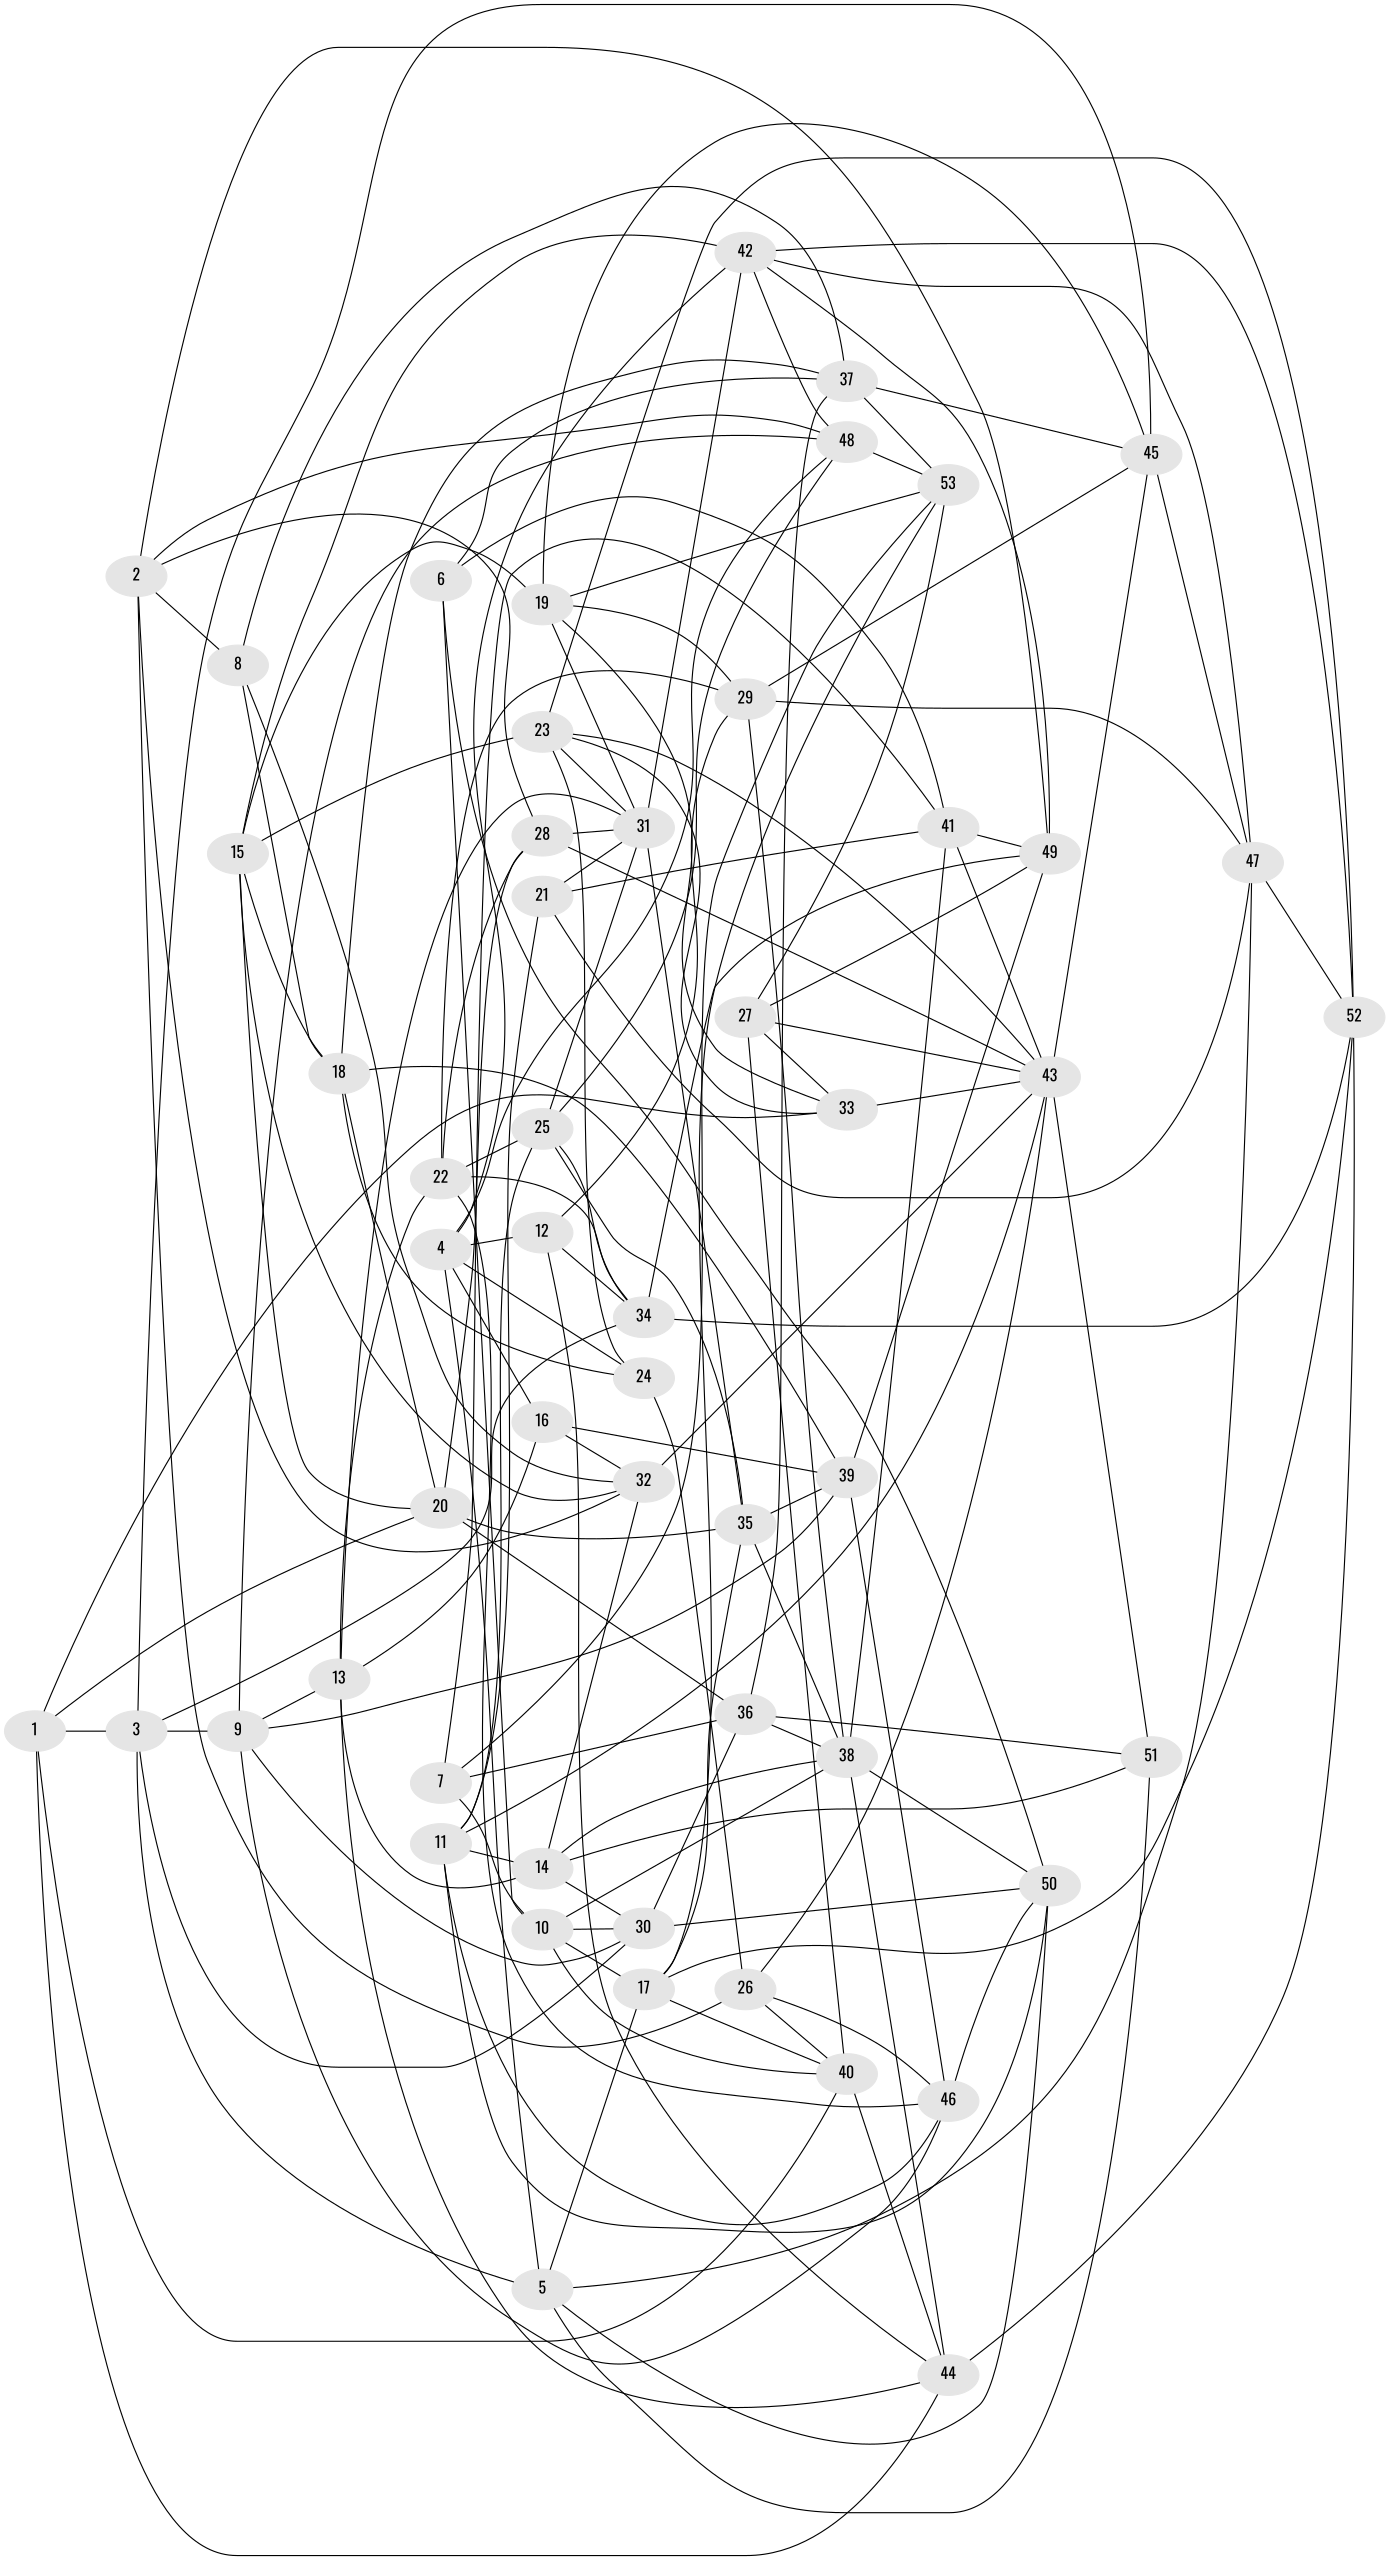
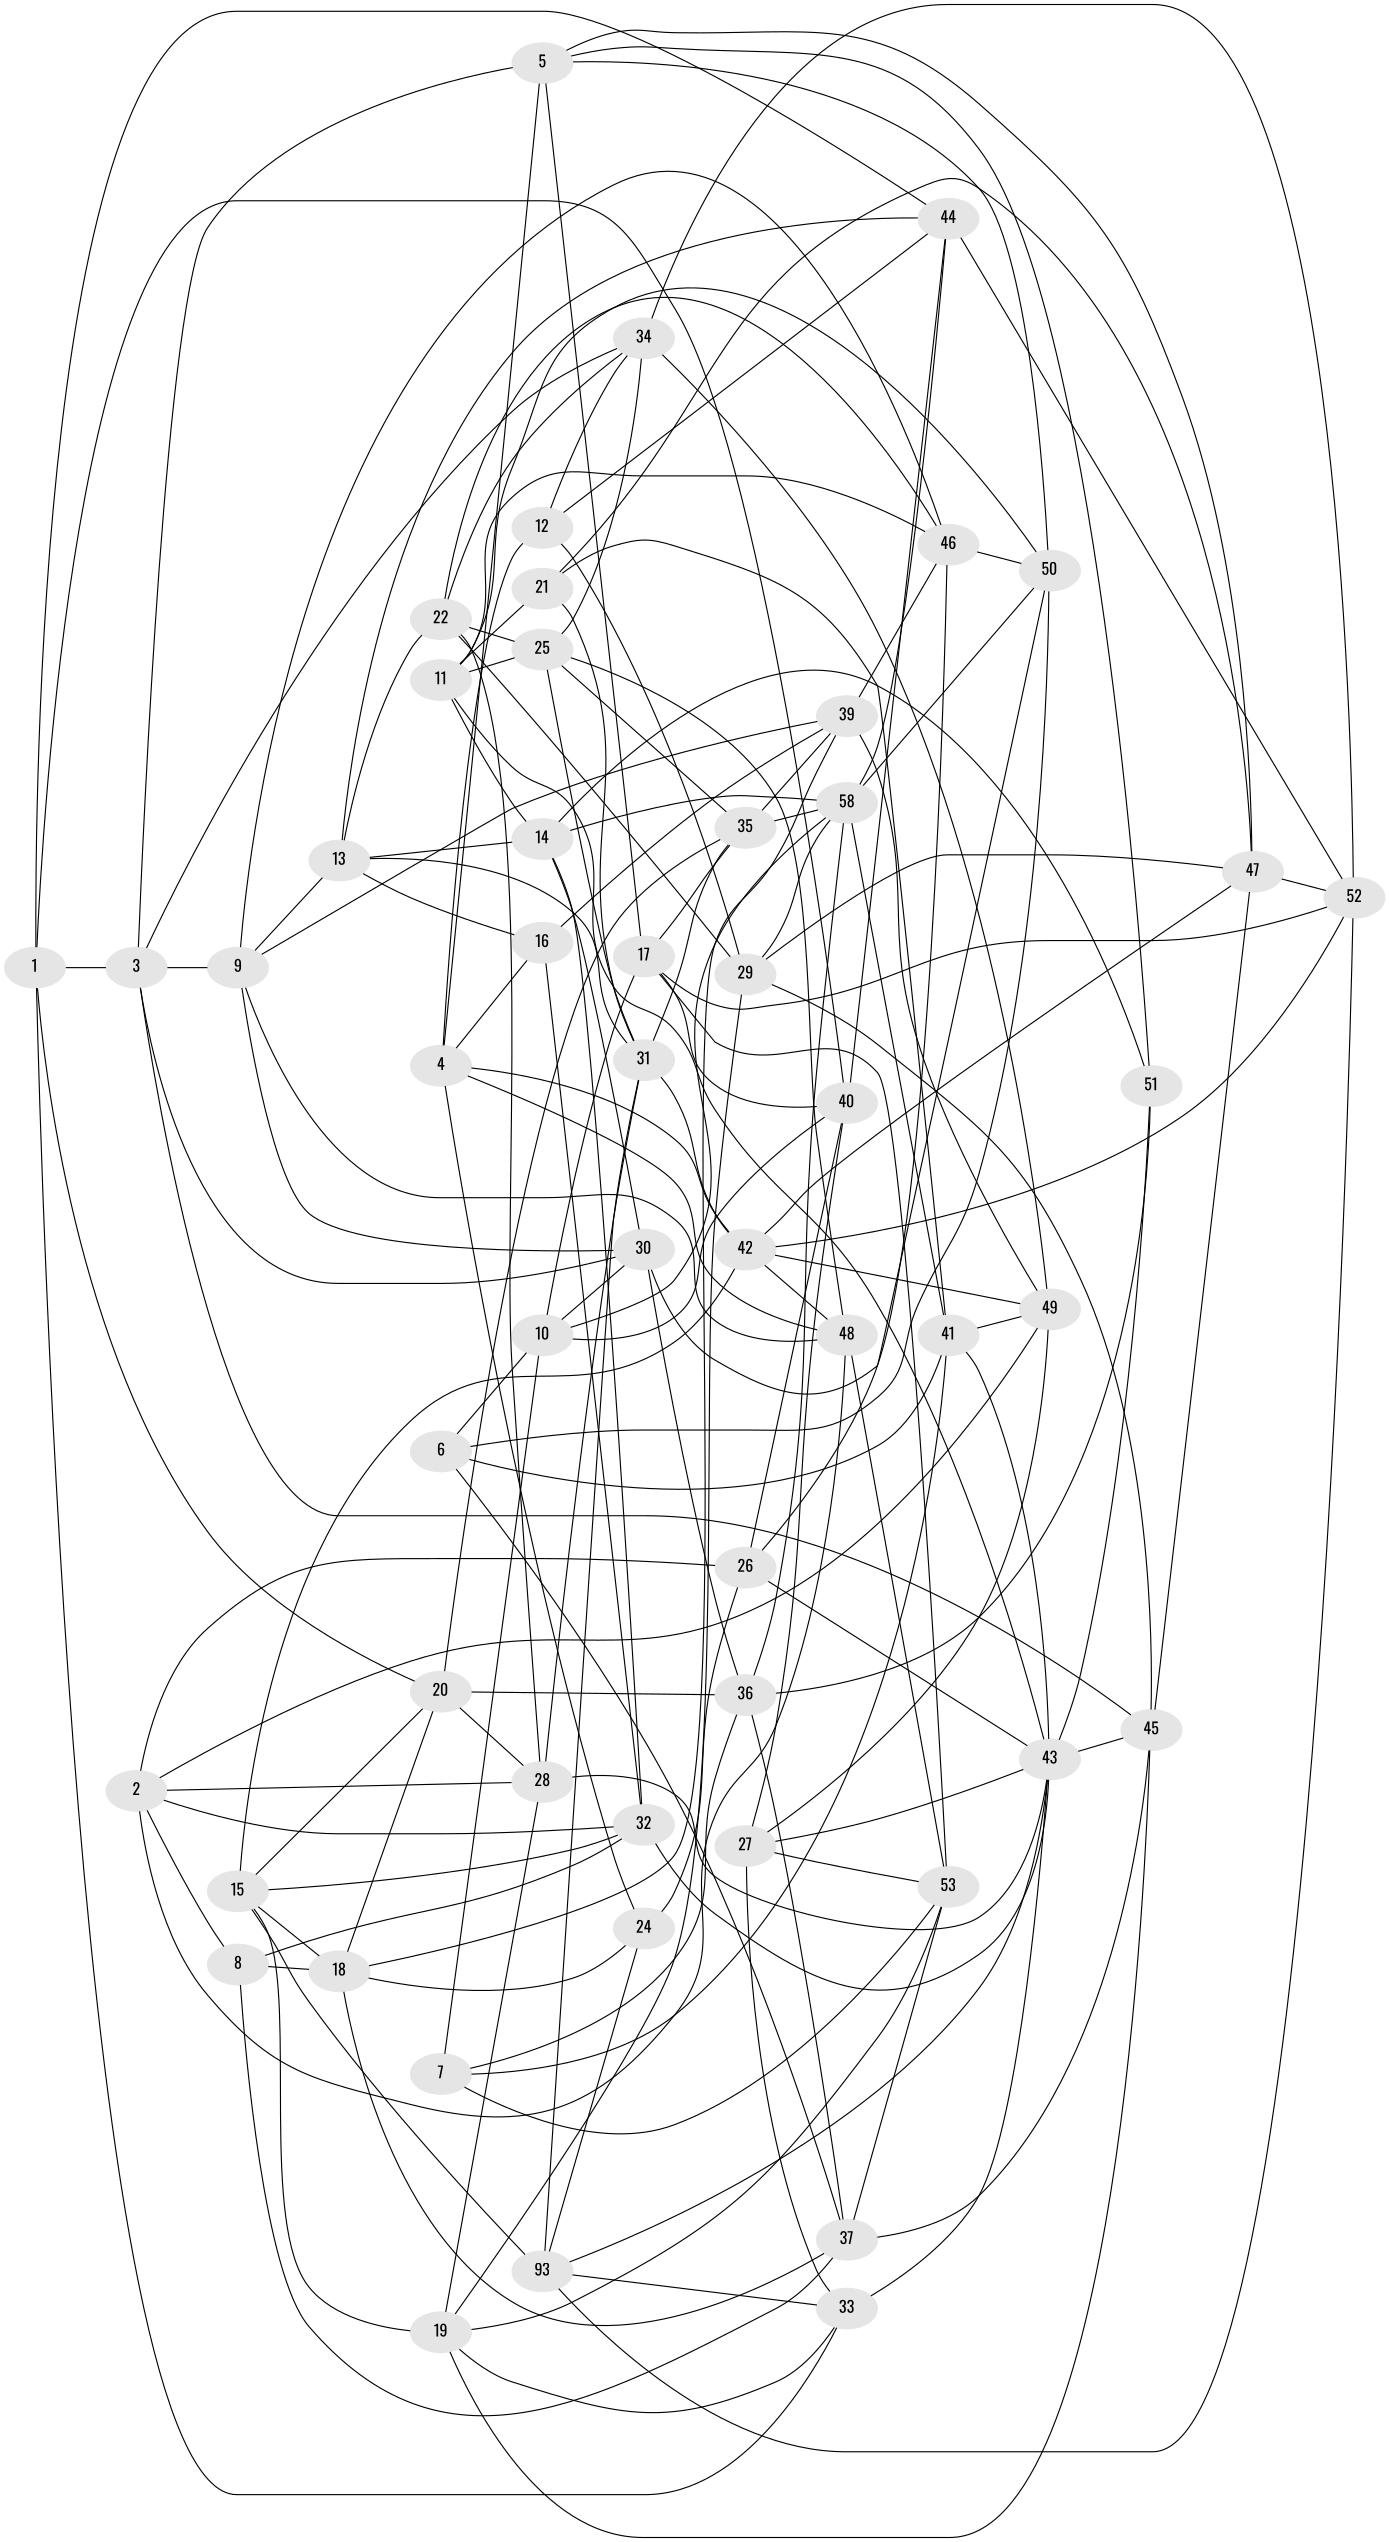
(593, 716) -> (494, 2044)
(542, 732) -> (542, 2271)
(847, 1757) -> (847, 803)
